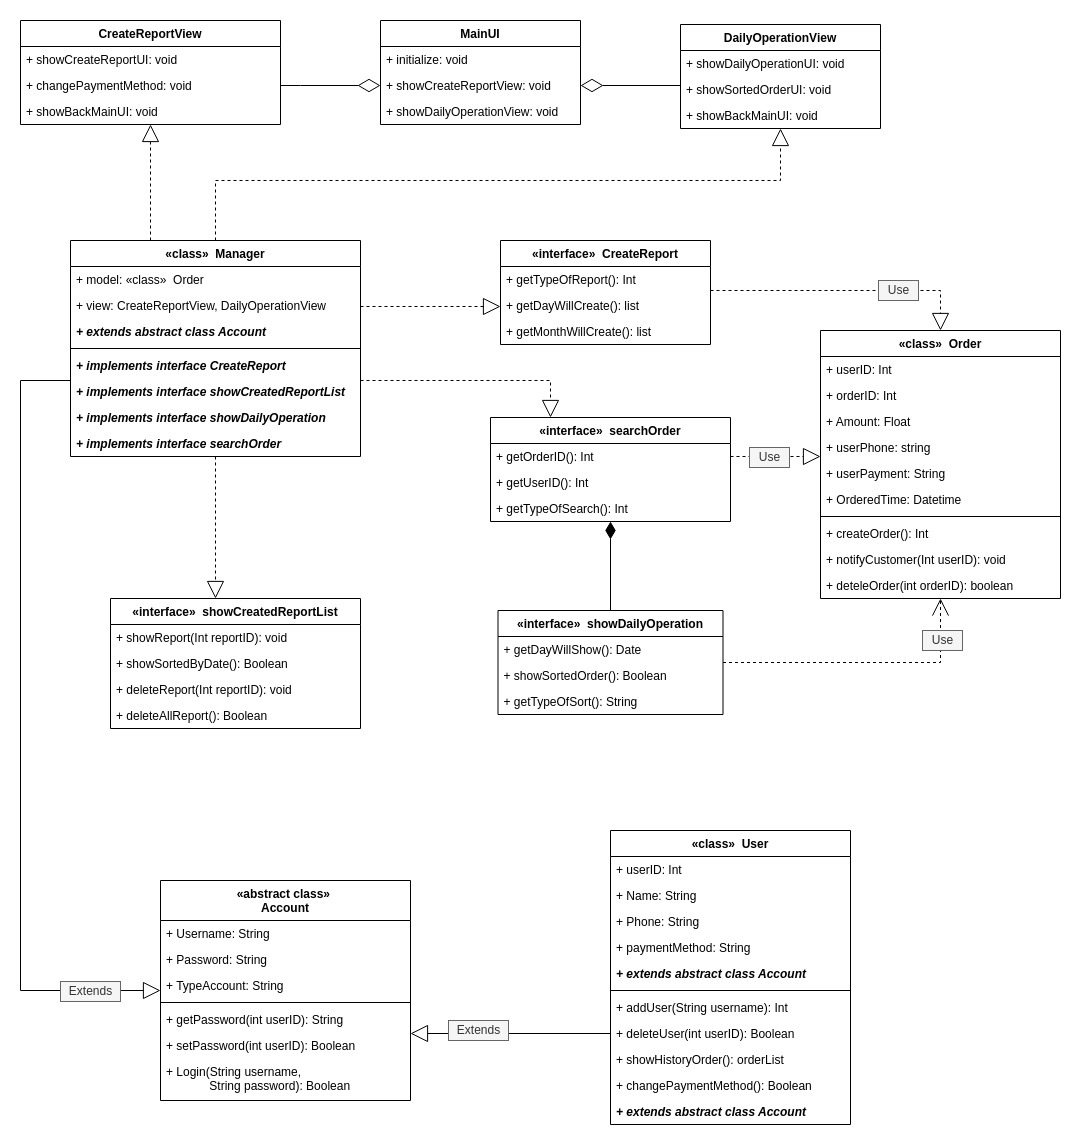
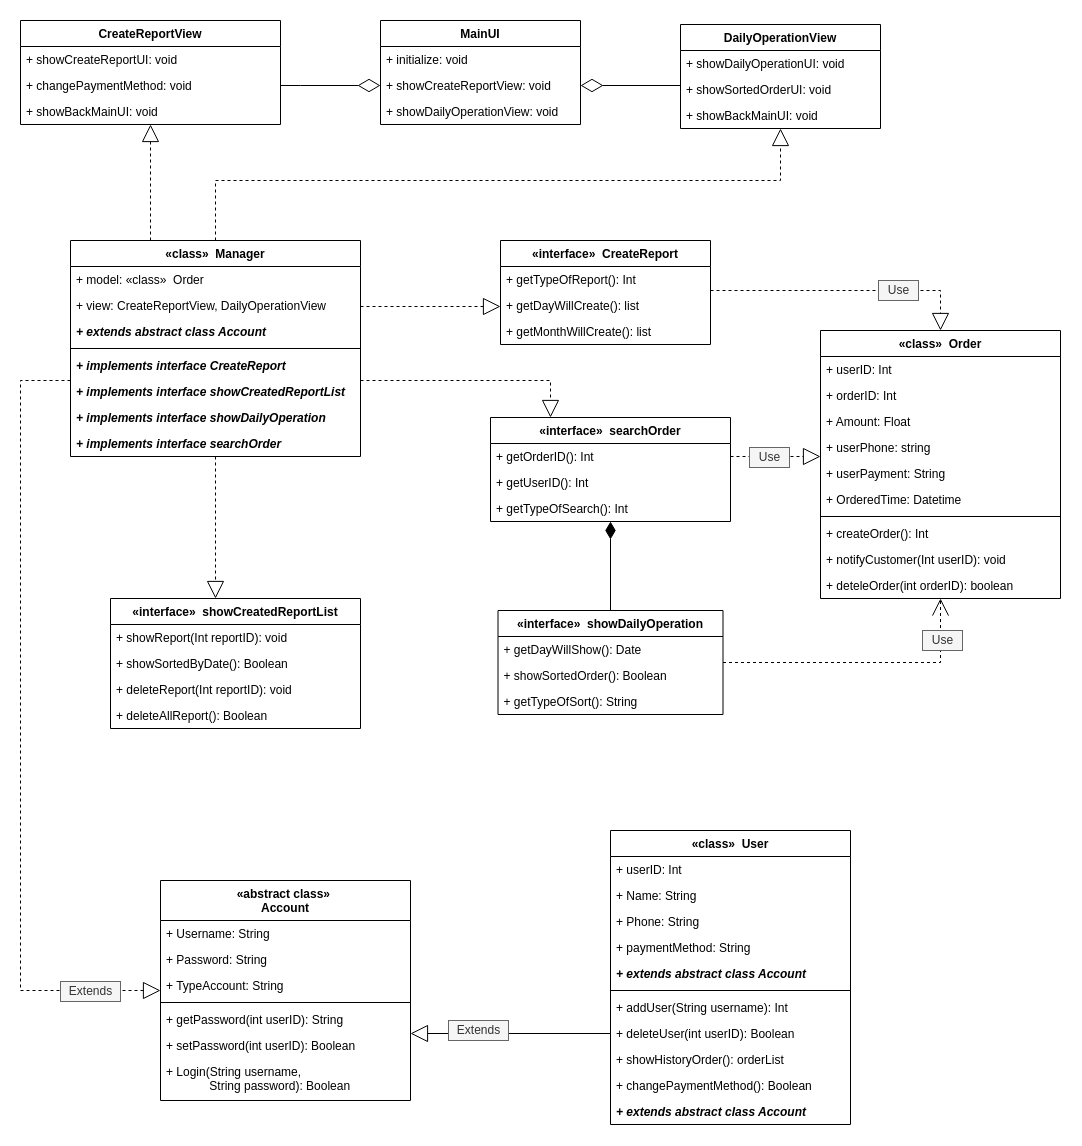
(21, 682) -> (21, 682)
